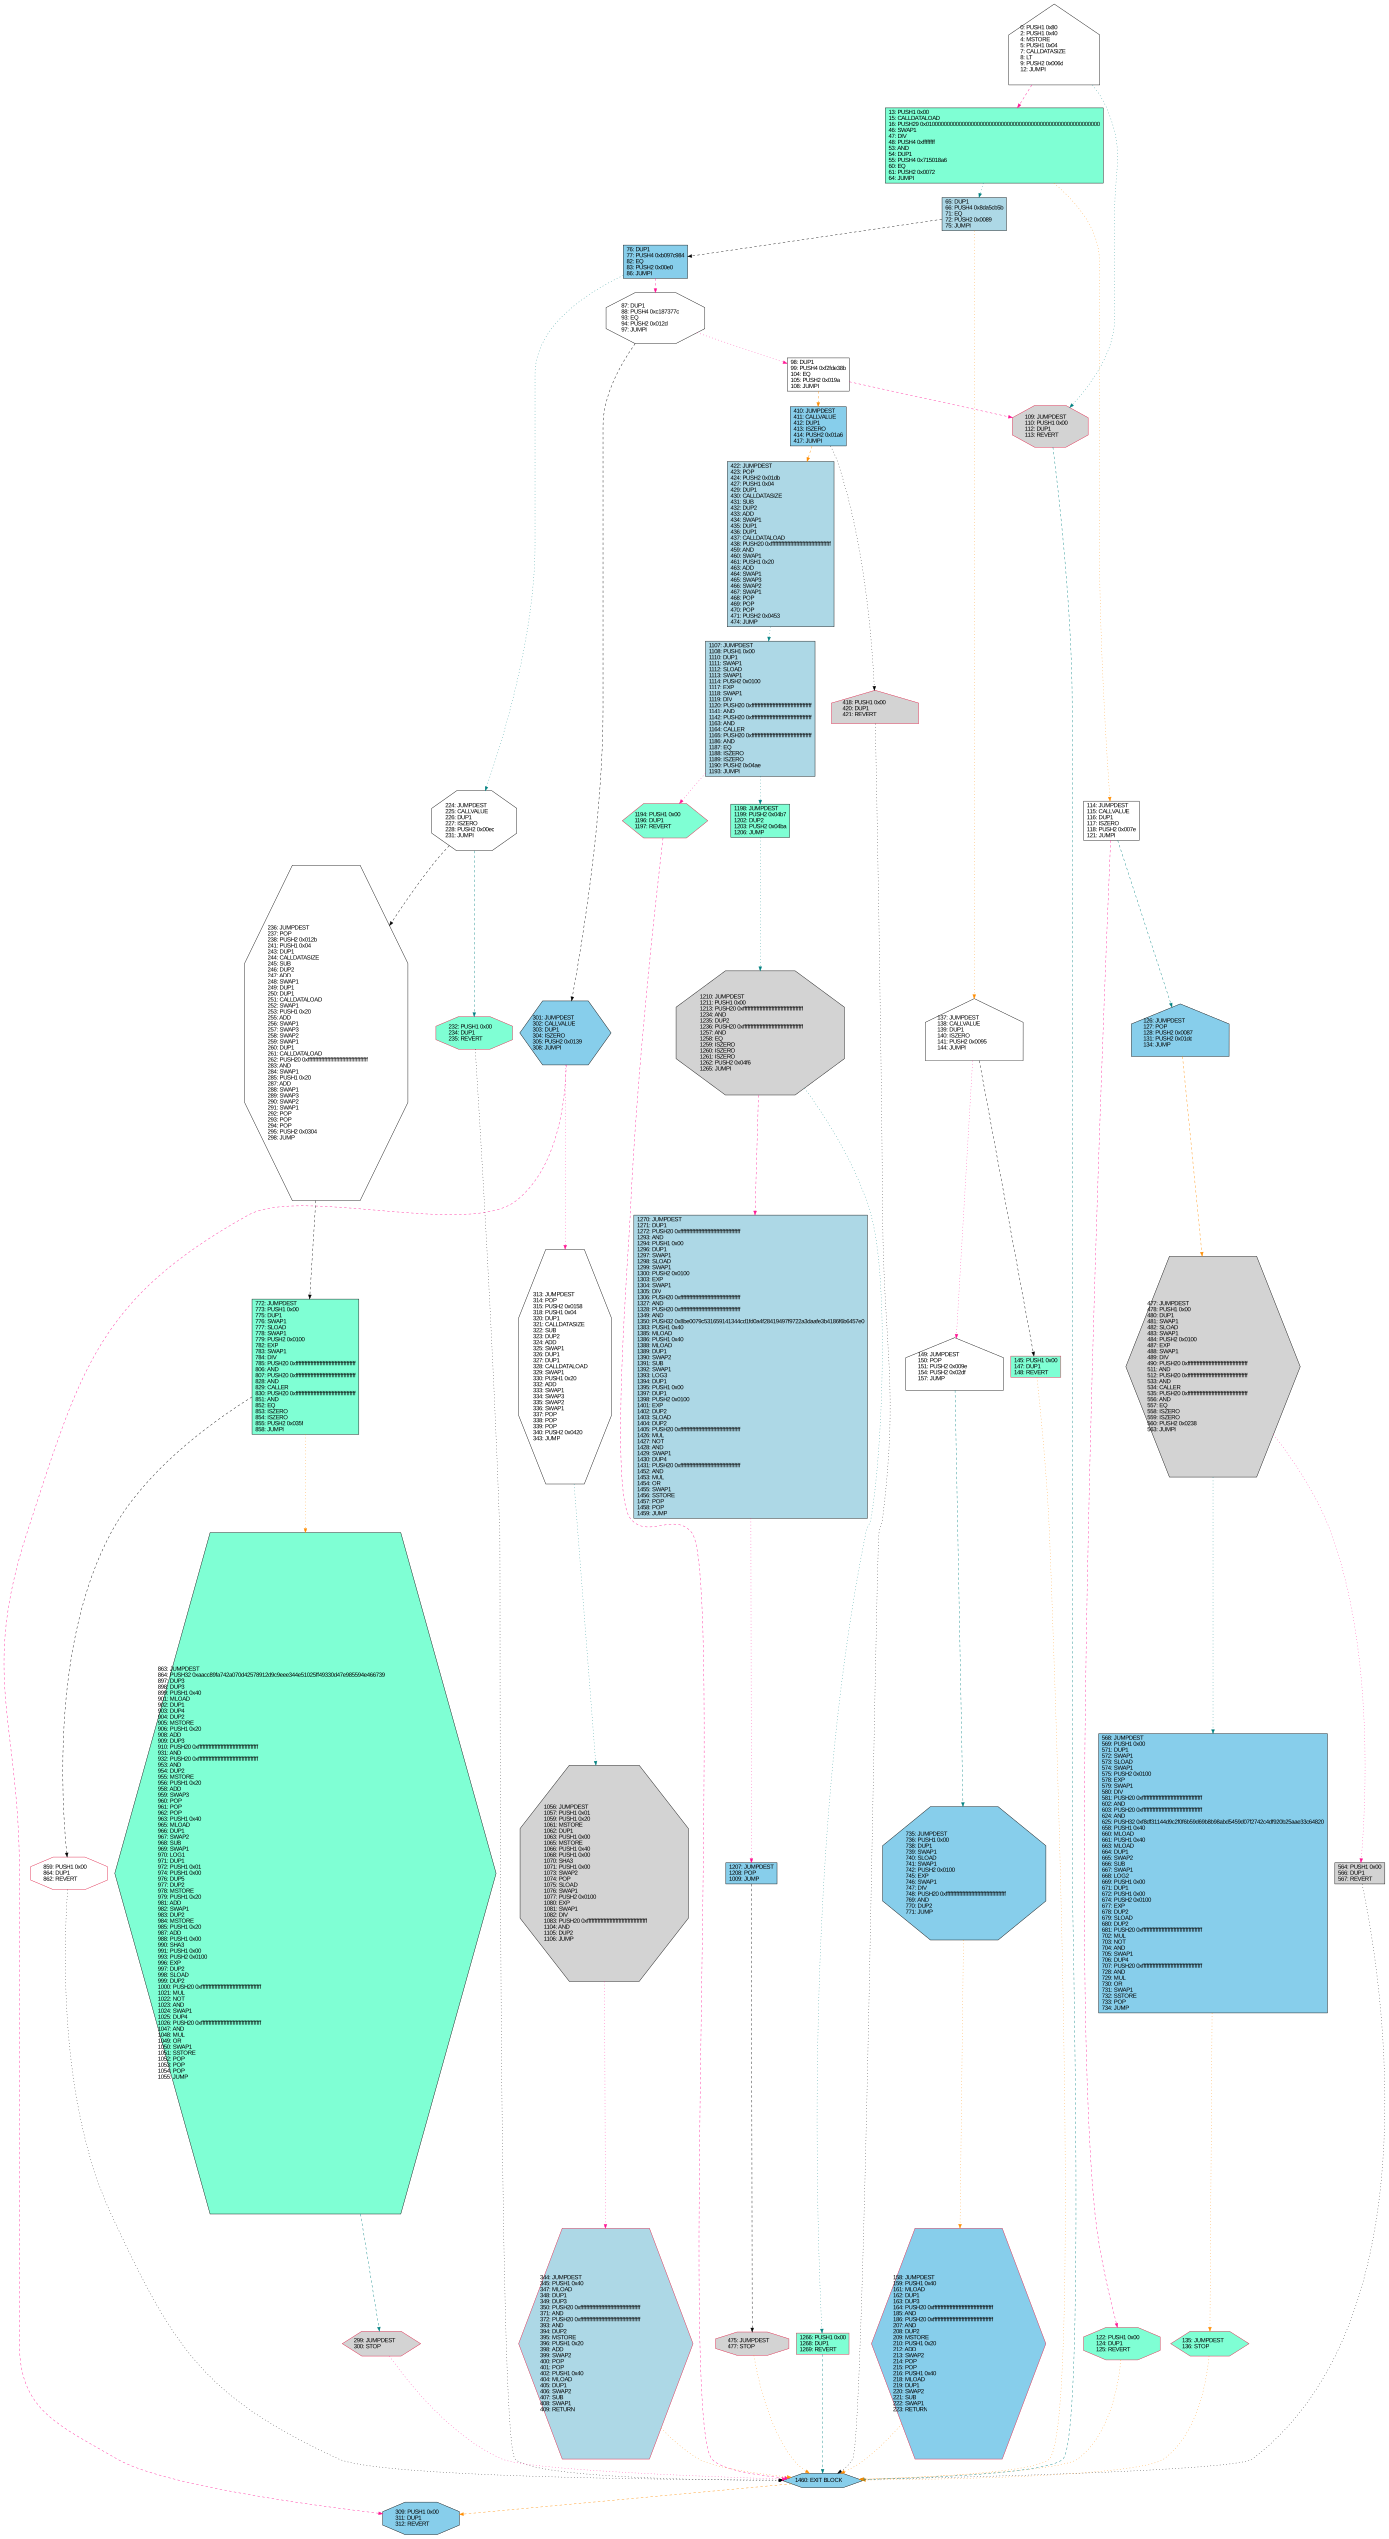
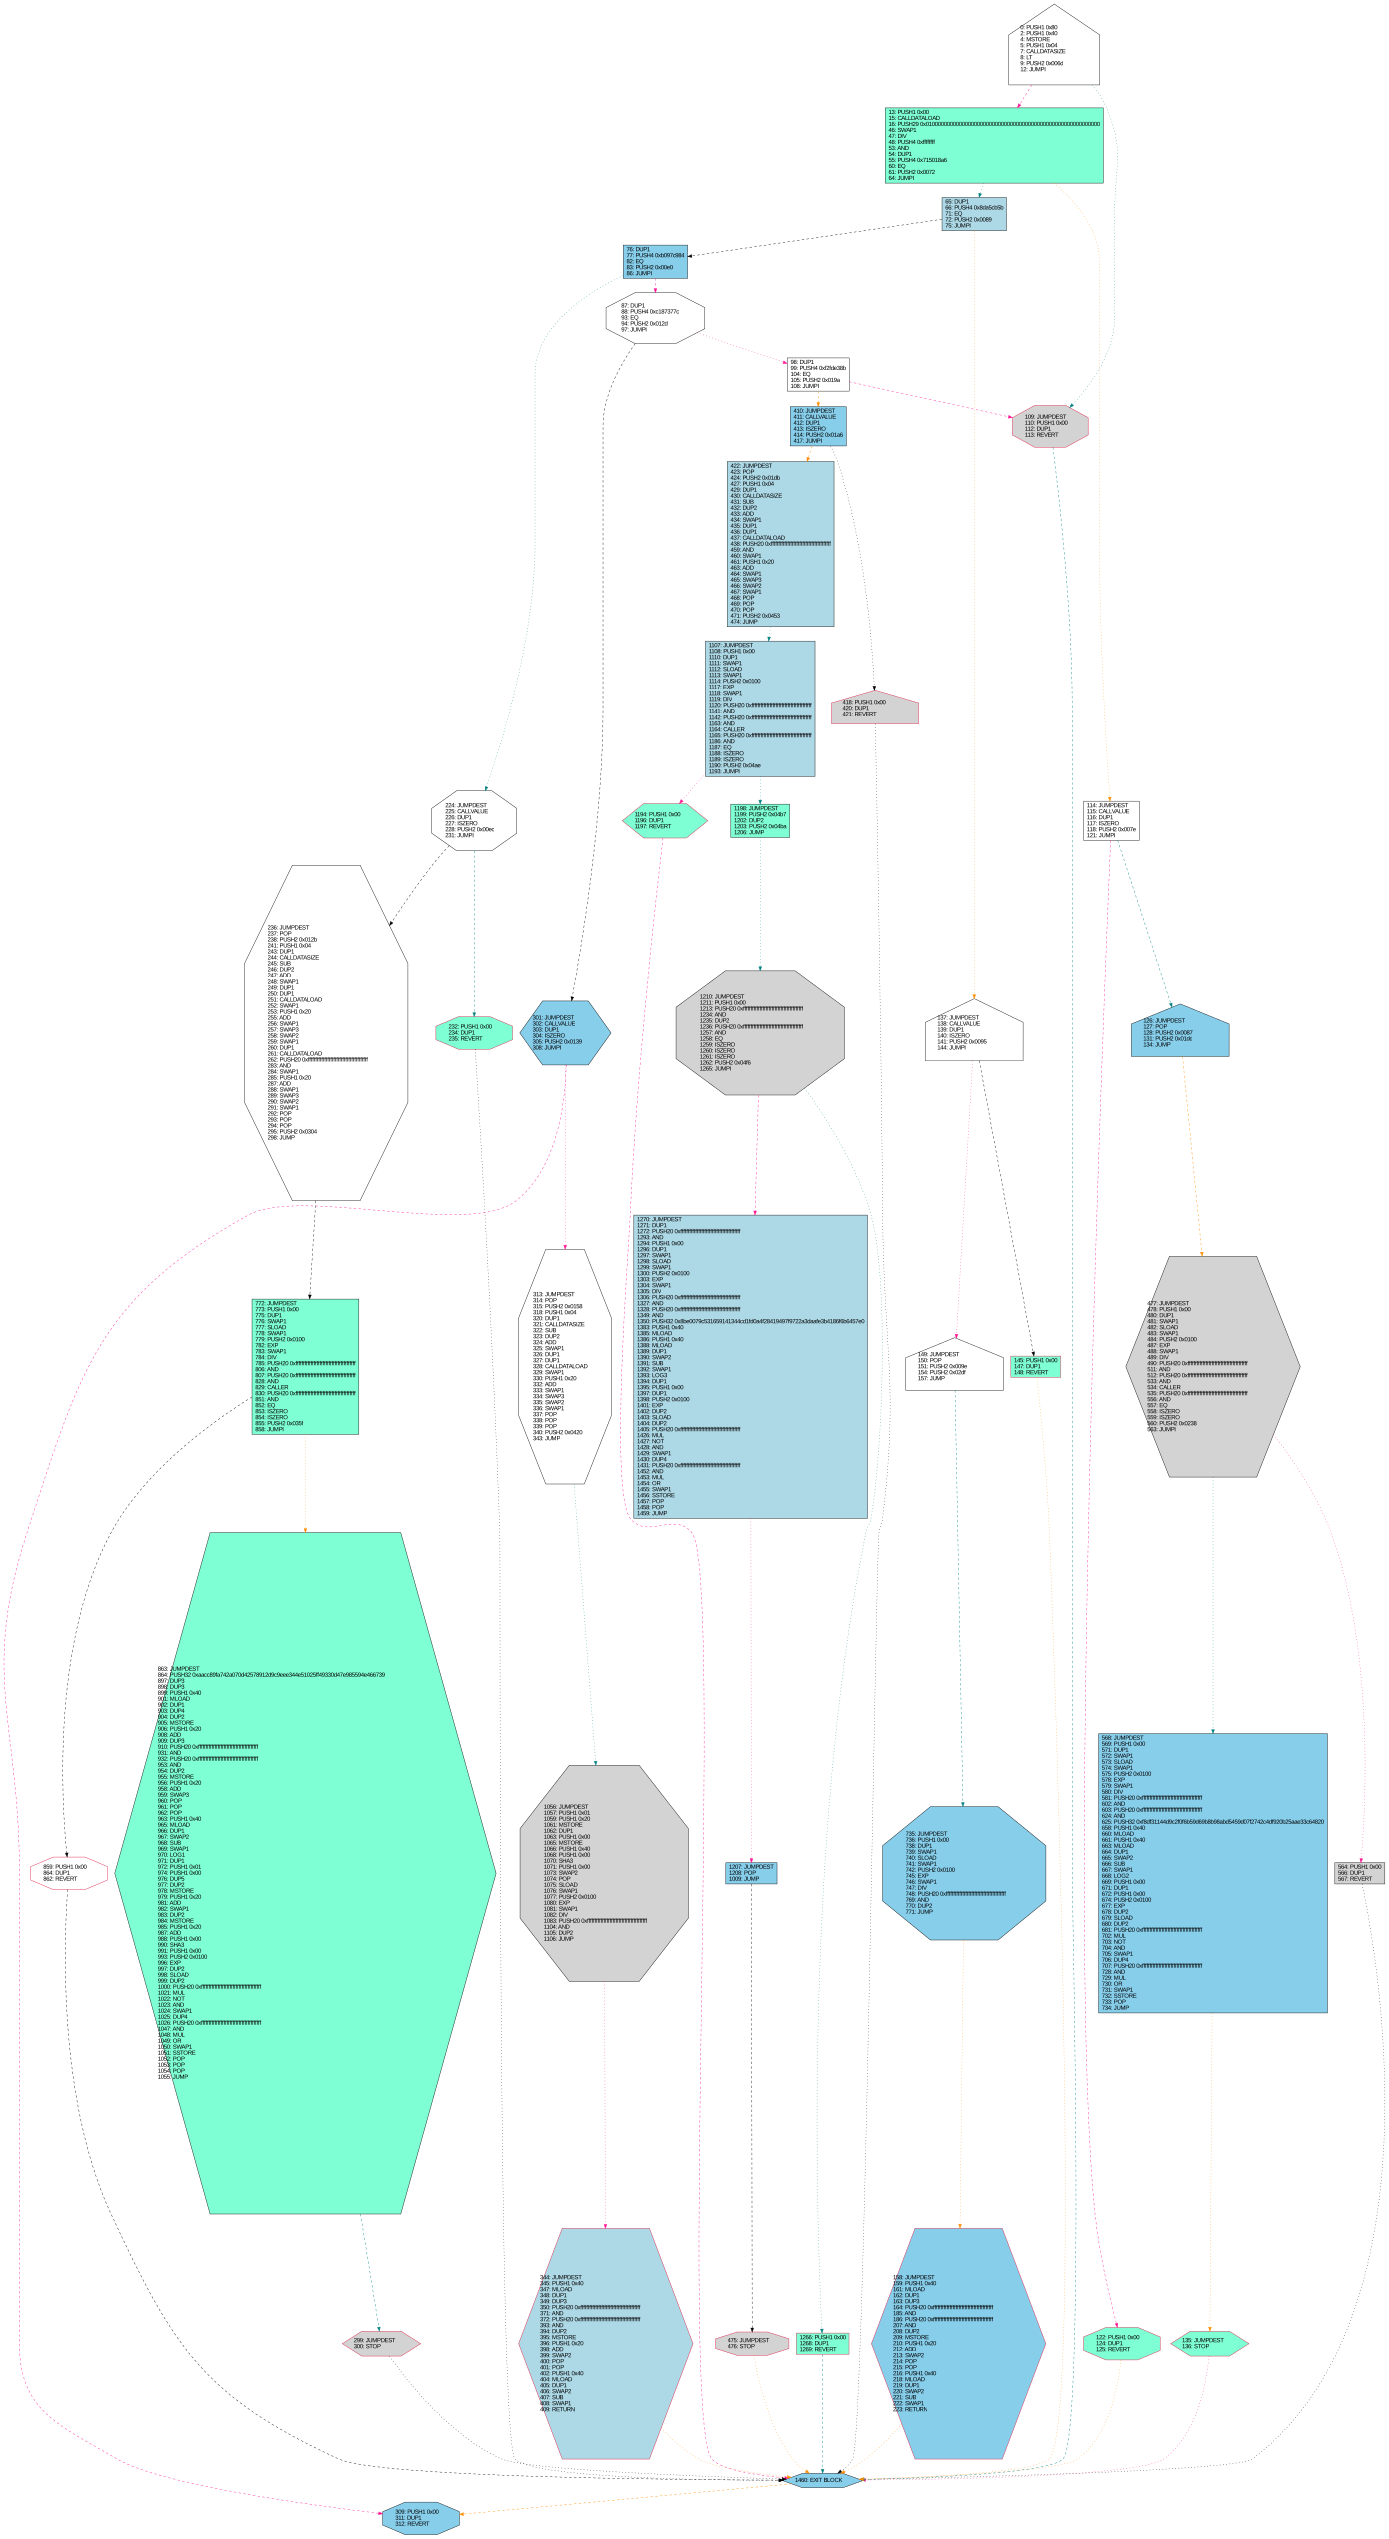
(752, 2344) -> (752, 2344)
(238, 2400) -> (238, 2400)
(565, 2468) -> (565, 2468)
(1125, 2468) -> (1125, 2468)
